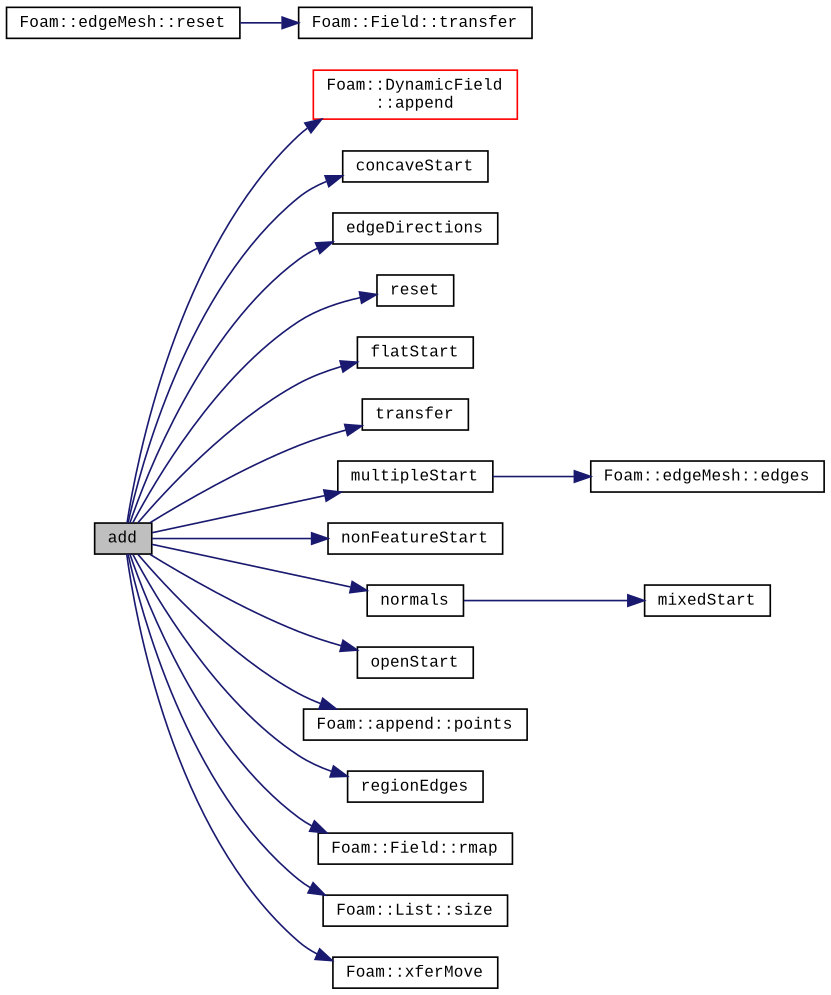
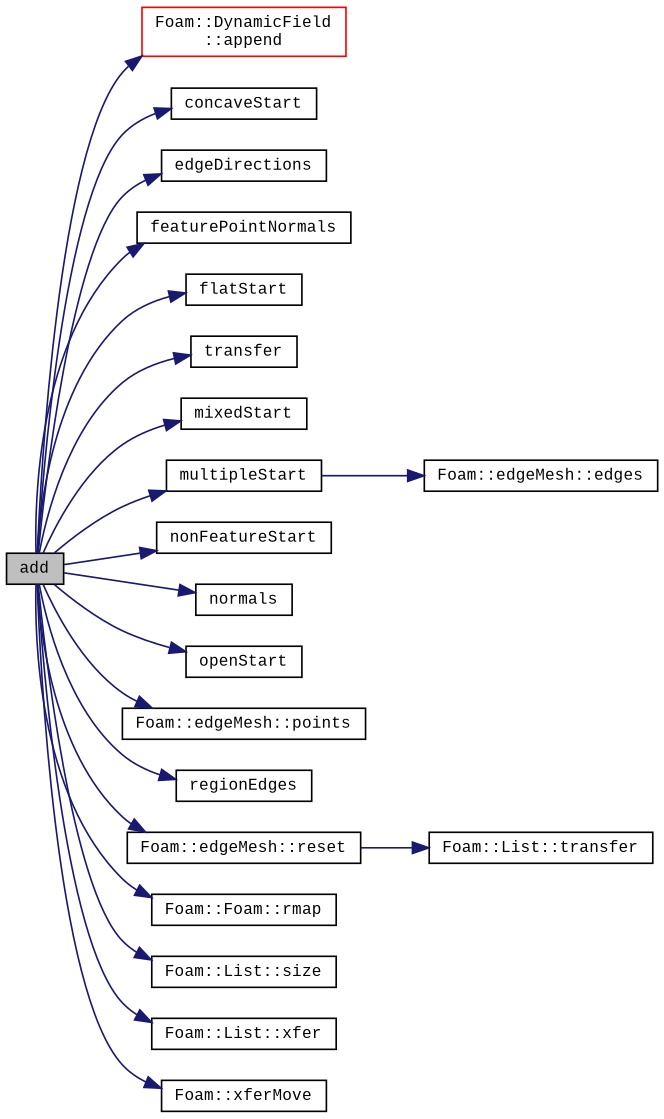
(415, 23) -> (541, 848)
(415, 290) -> (244, 228)
(546, 601) -> (90, 475)
(415, 725) -> (244, 724)
none -> (68, 733)
(415, 849) -> (244, 910)
none -> (244, 1034)
